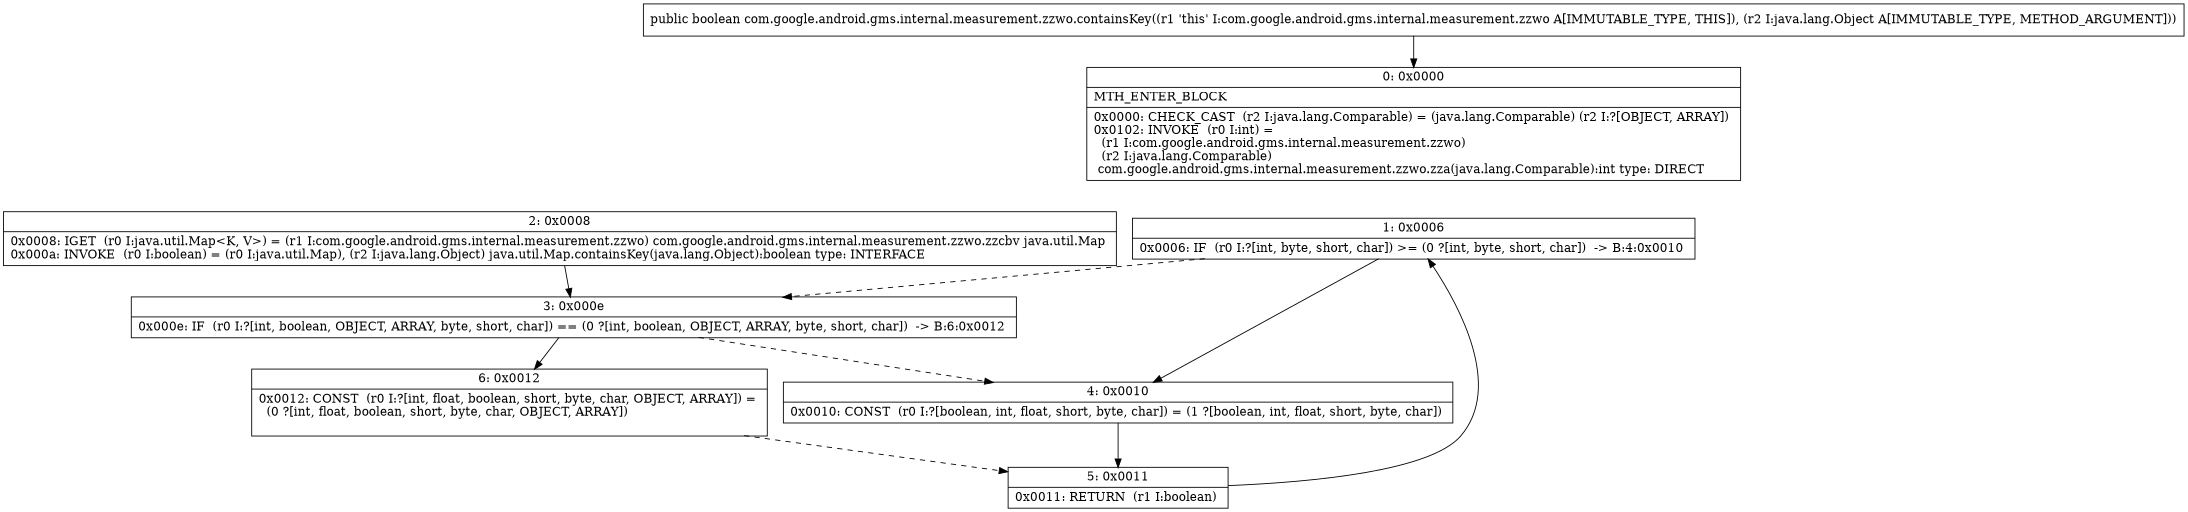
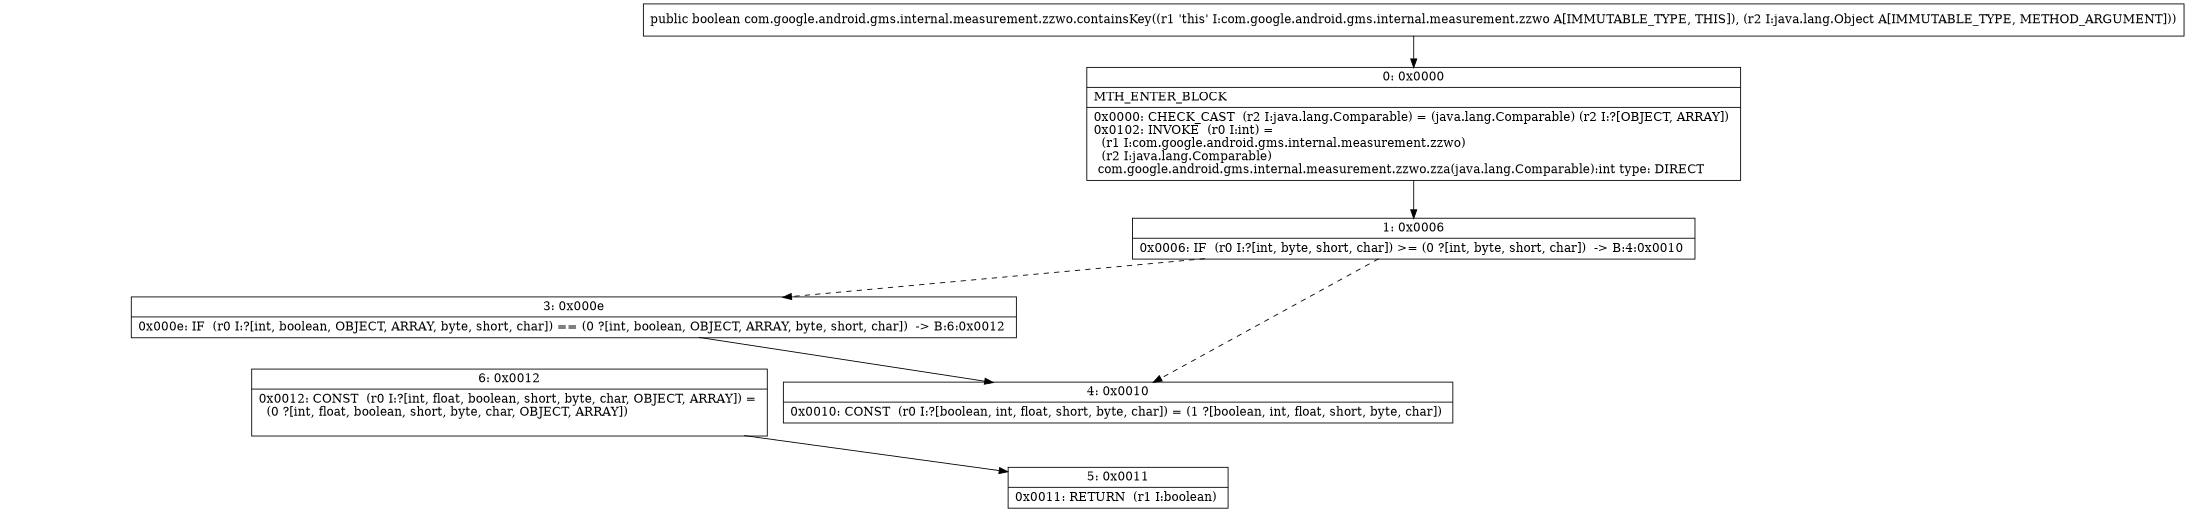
(560, 239) -> none
(1270, 319) -> (1270, 319)
(549, 350) -> none
(842, 359) -> (842, 359)
(1118, 441) -> none
(1437, 452) -> (1414, 195)
(872, 453) -> (872, 453)
